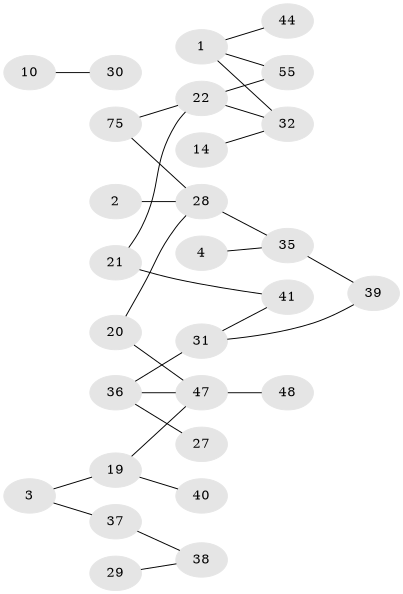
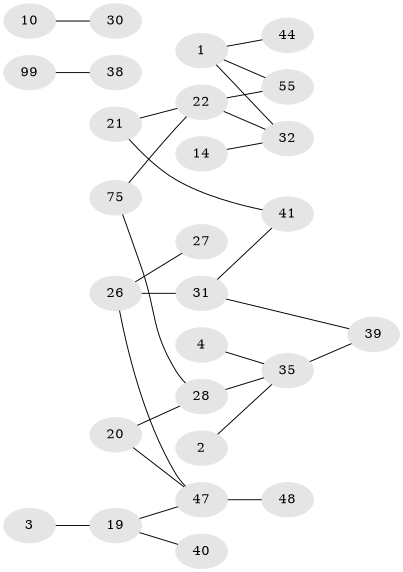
(159, 202) -> (245, 409)
(116, 393) -> (116, 293)
(116, 522) -> none
(116, 573) -> (30, 73)
